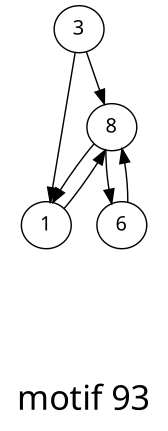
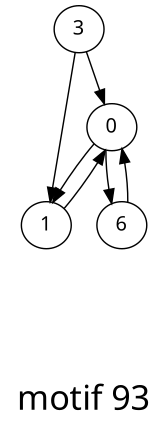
(112, 127) -> (112, 127)
